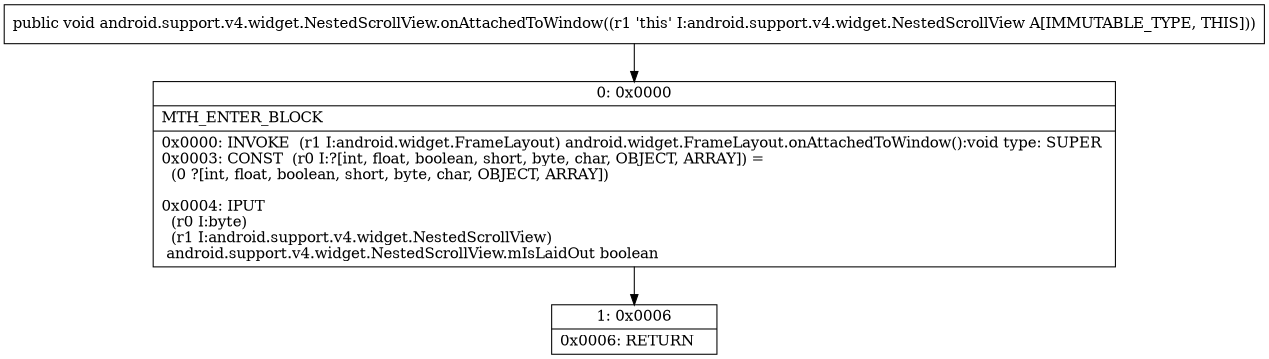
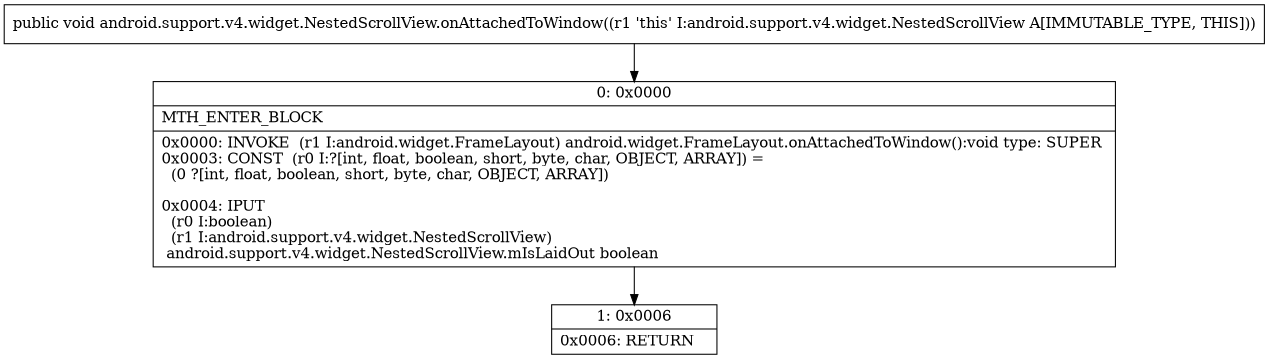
(205, 222) -> (217, 222)
